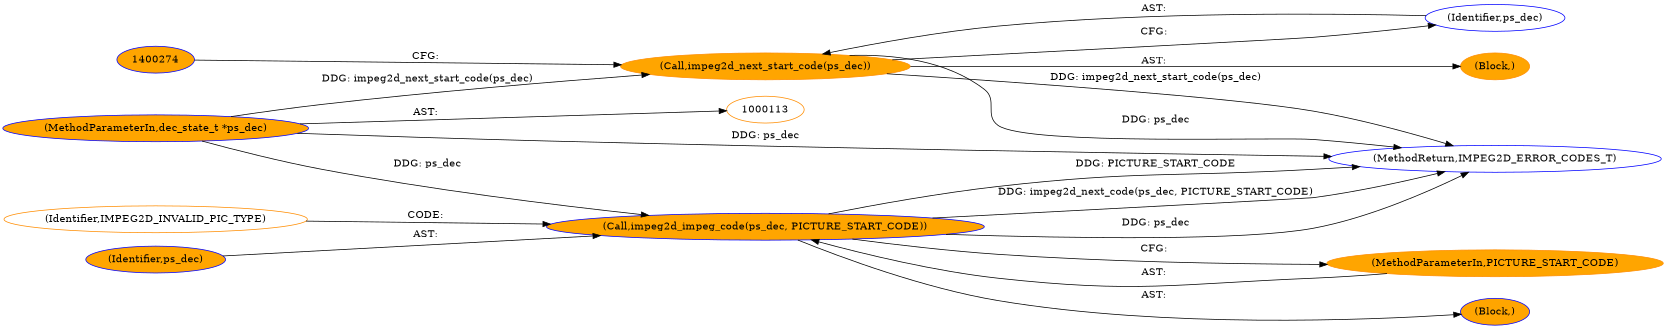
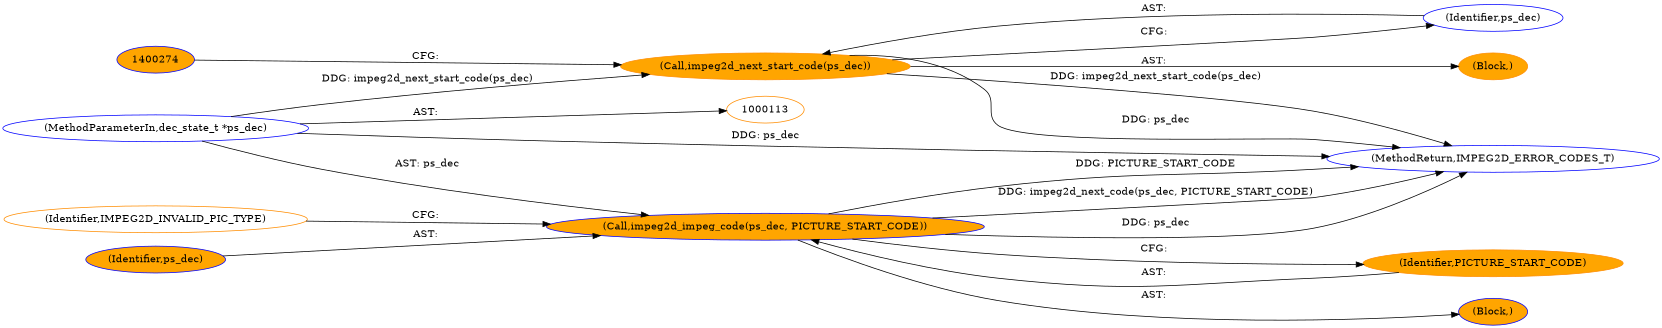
(156, 128) -> (156, 128)
(427, 164) -> (427, 164)
(427, 215) -> (427, 215)
(1495, 263) -> (1493, 263)
